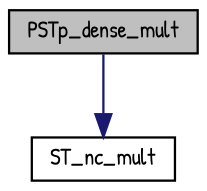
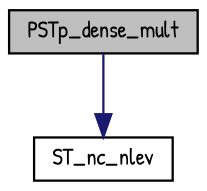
(103, 159) -> (103, 159)
